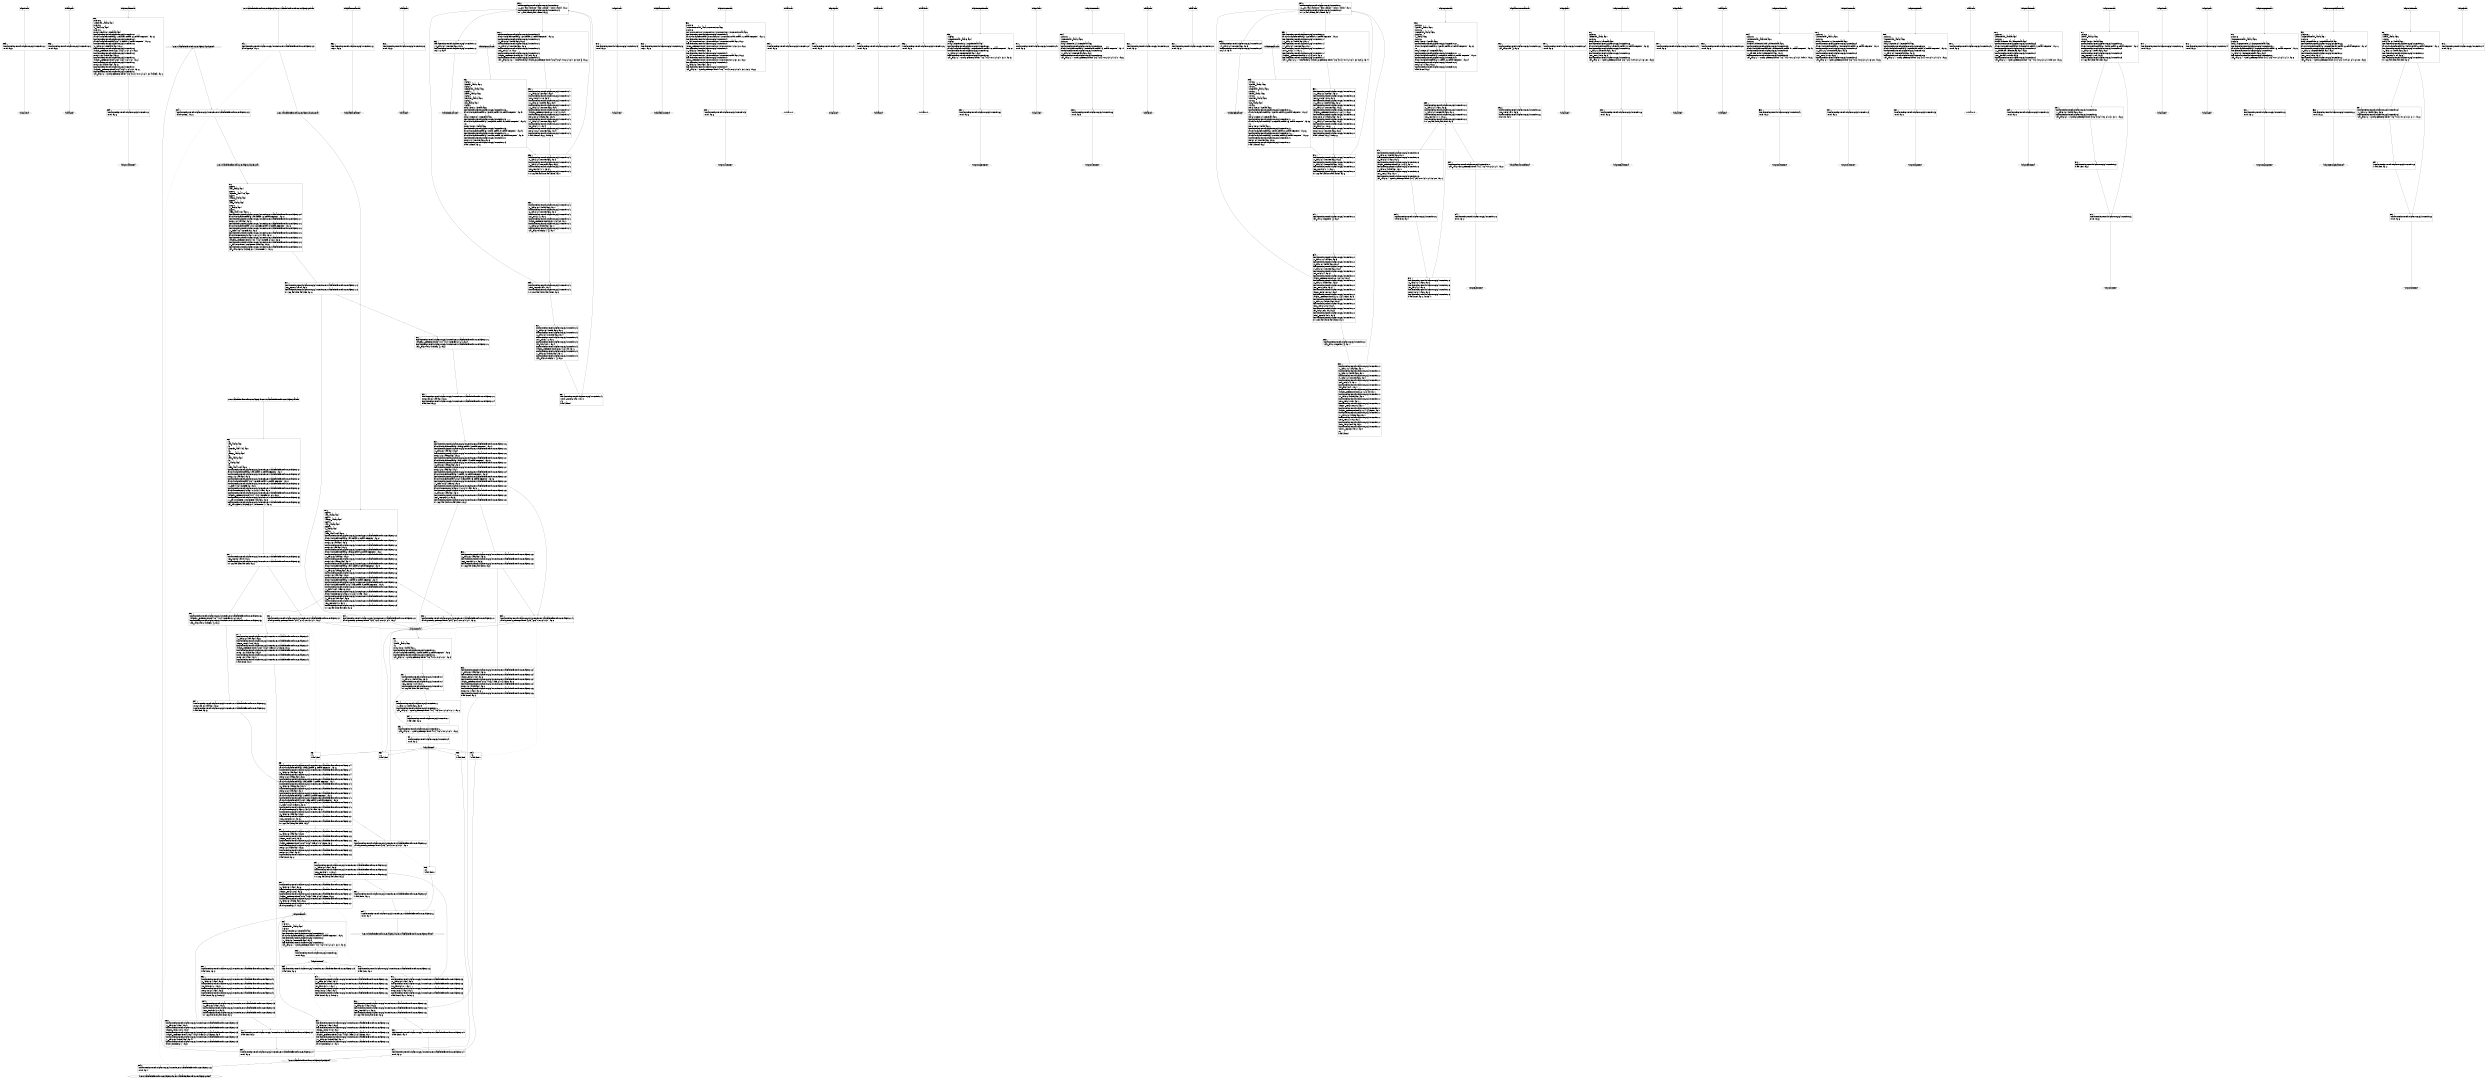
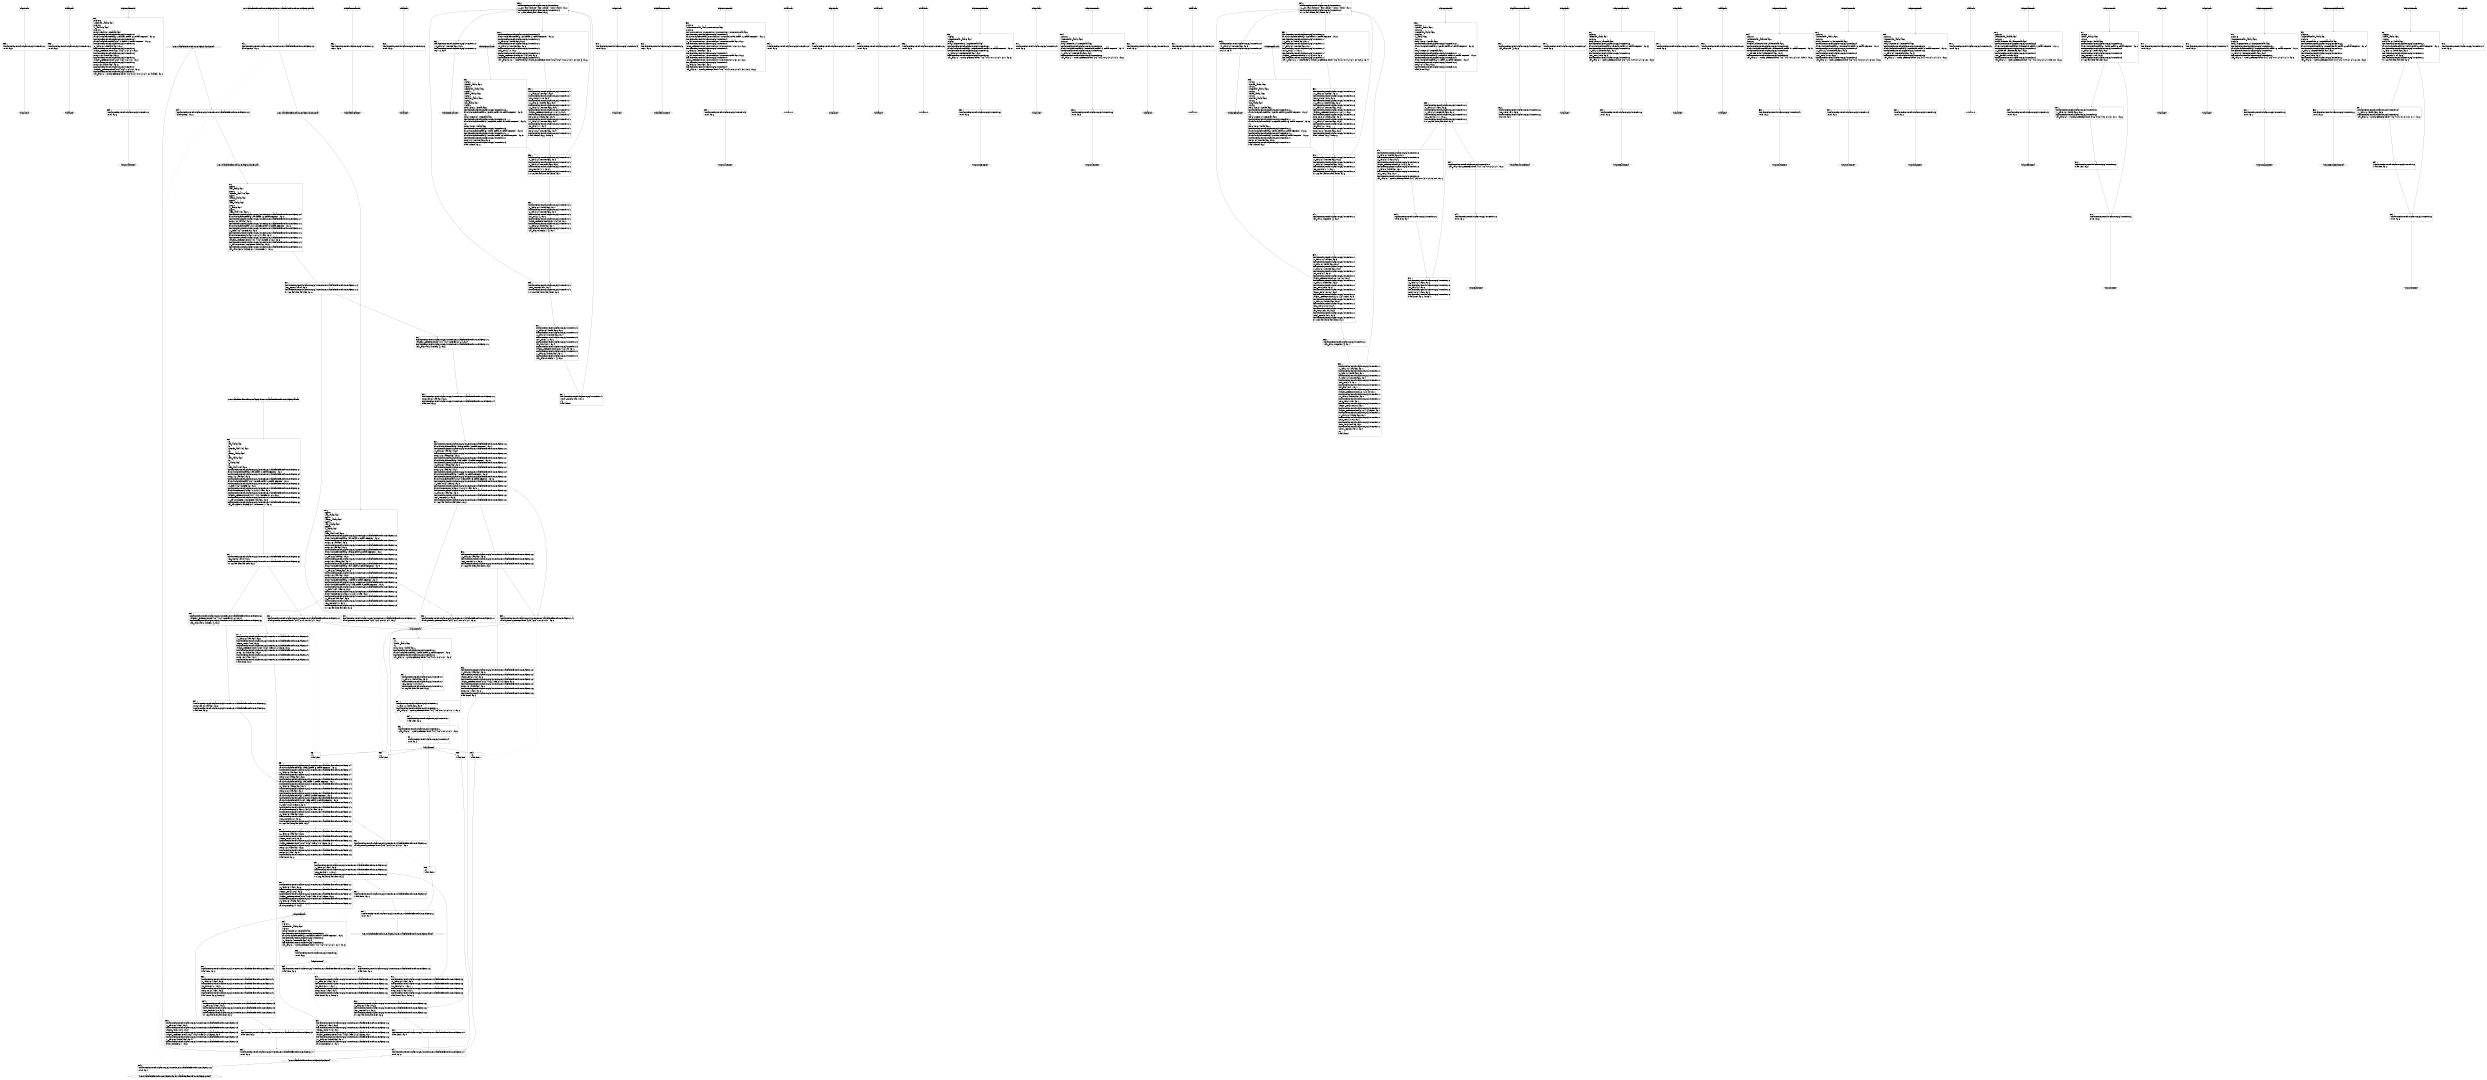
none -> (1193, 113)
